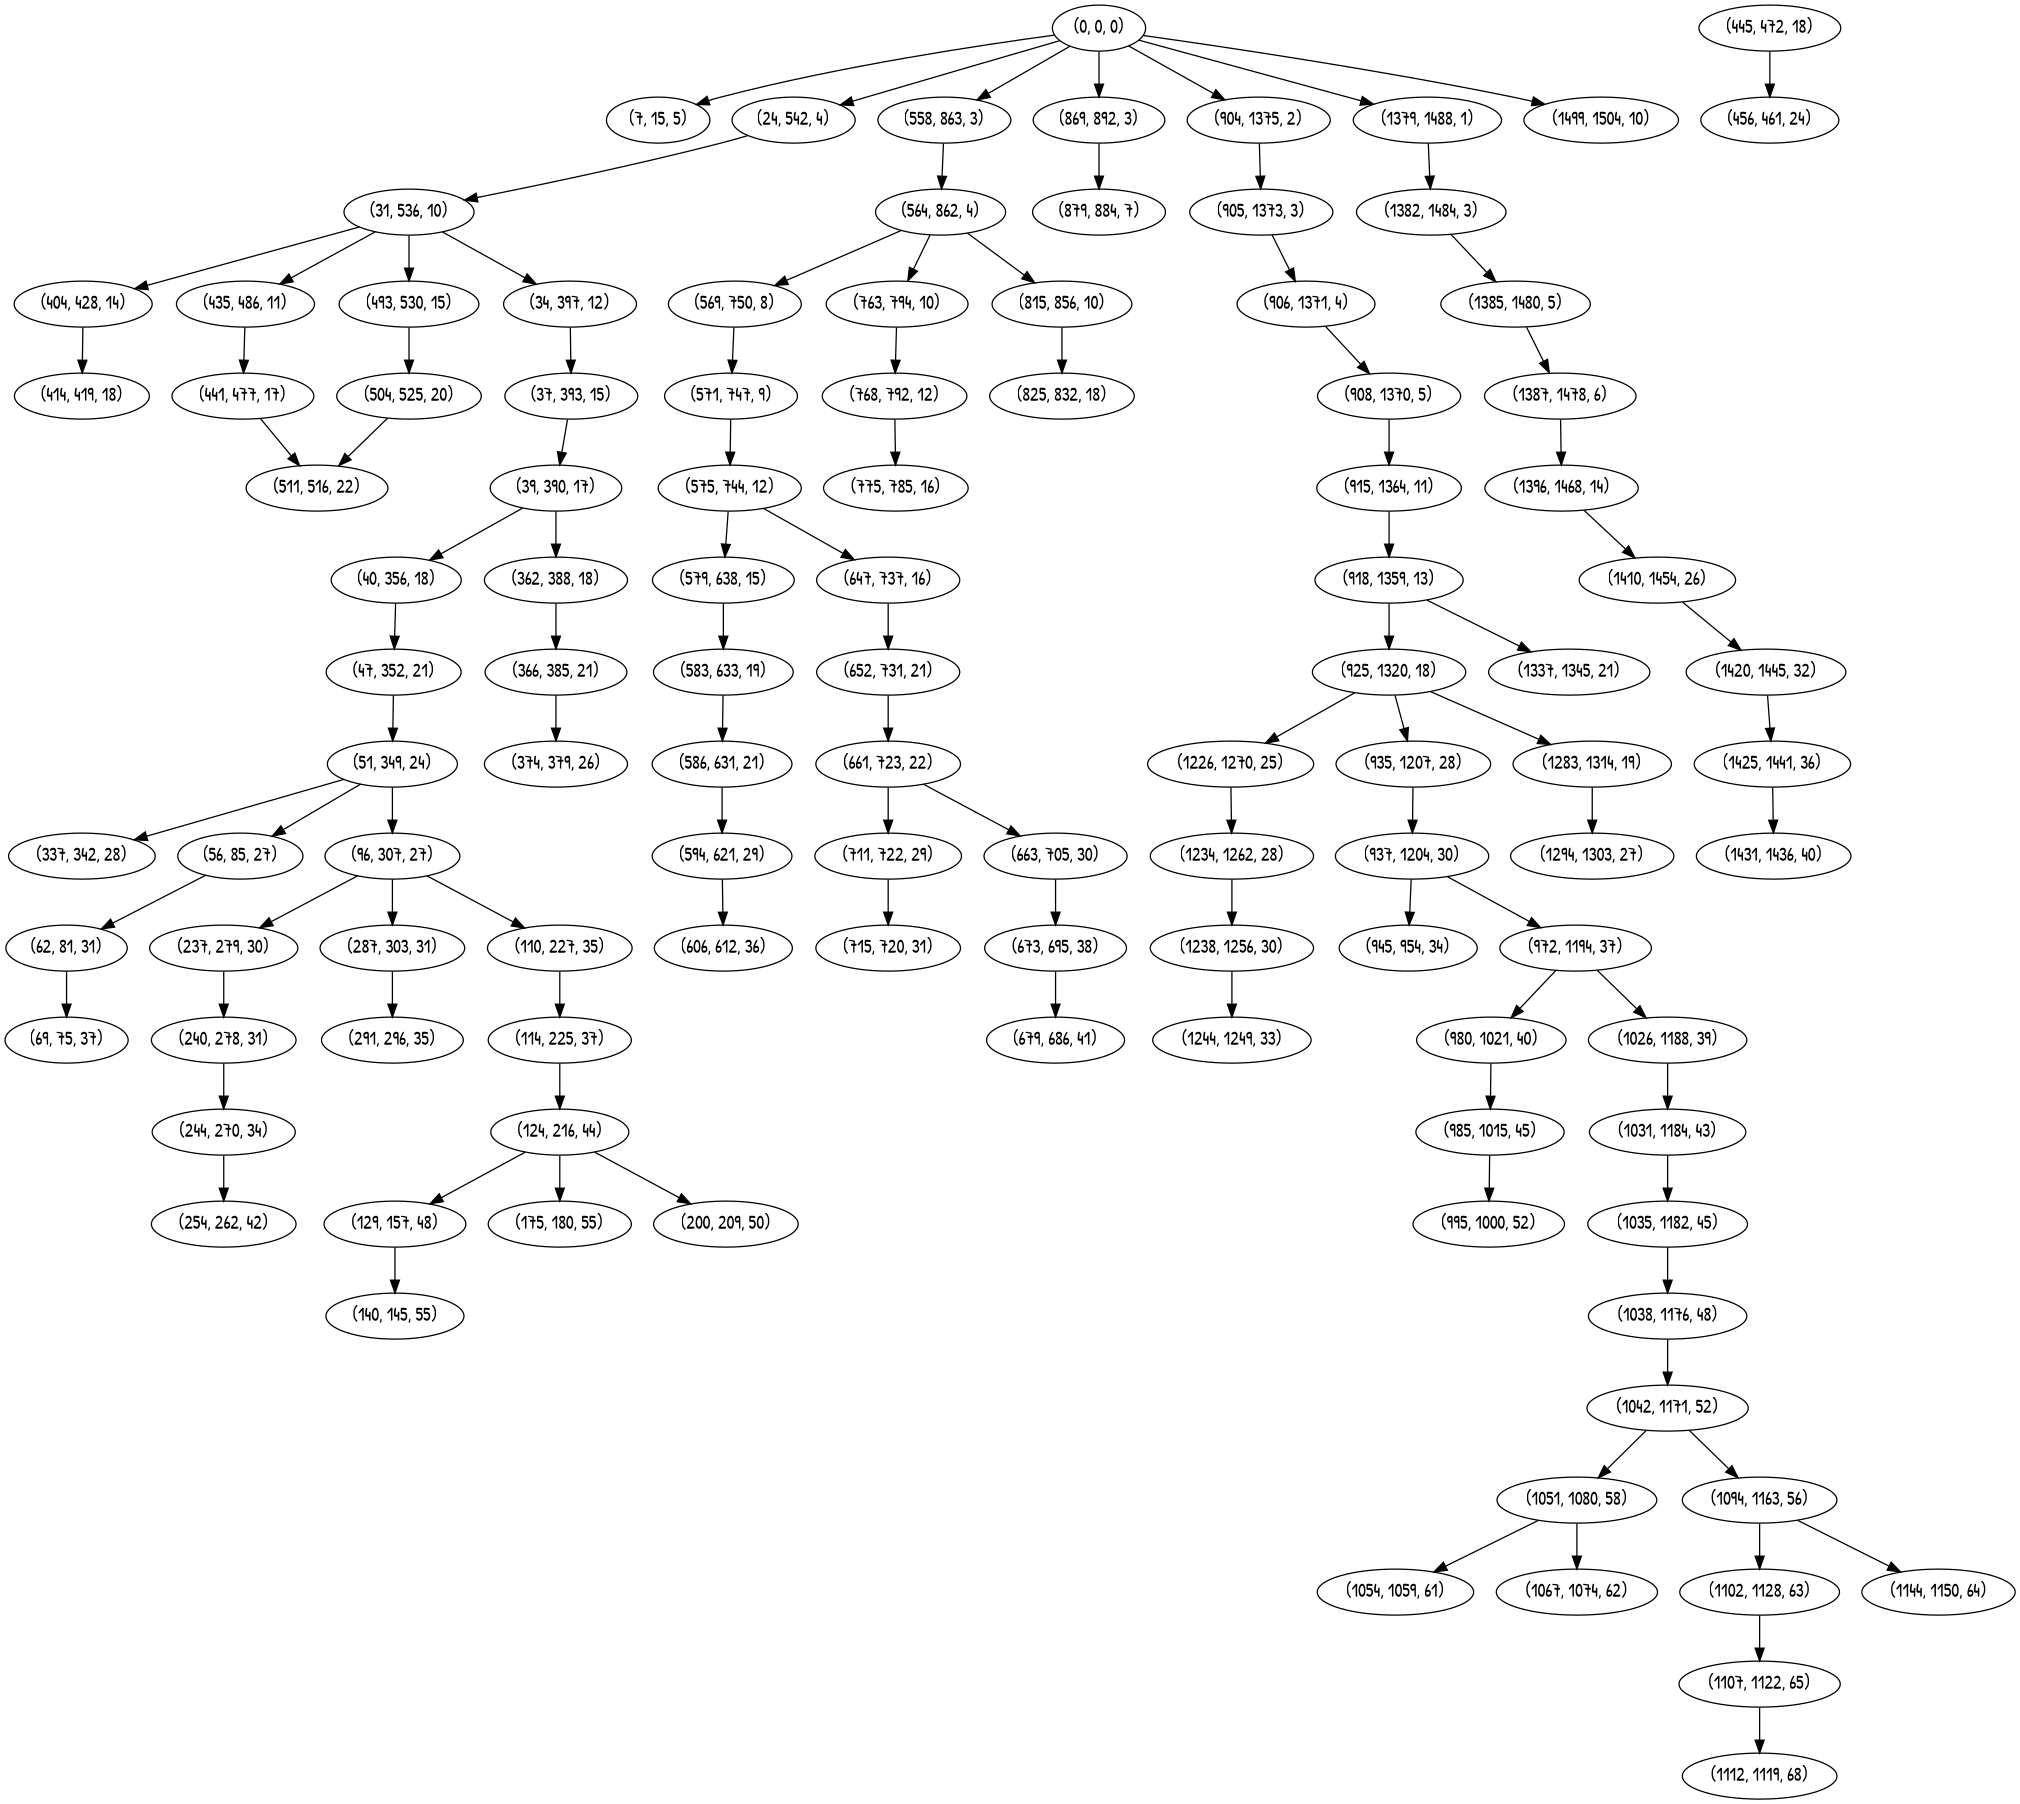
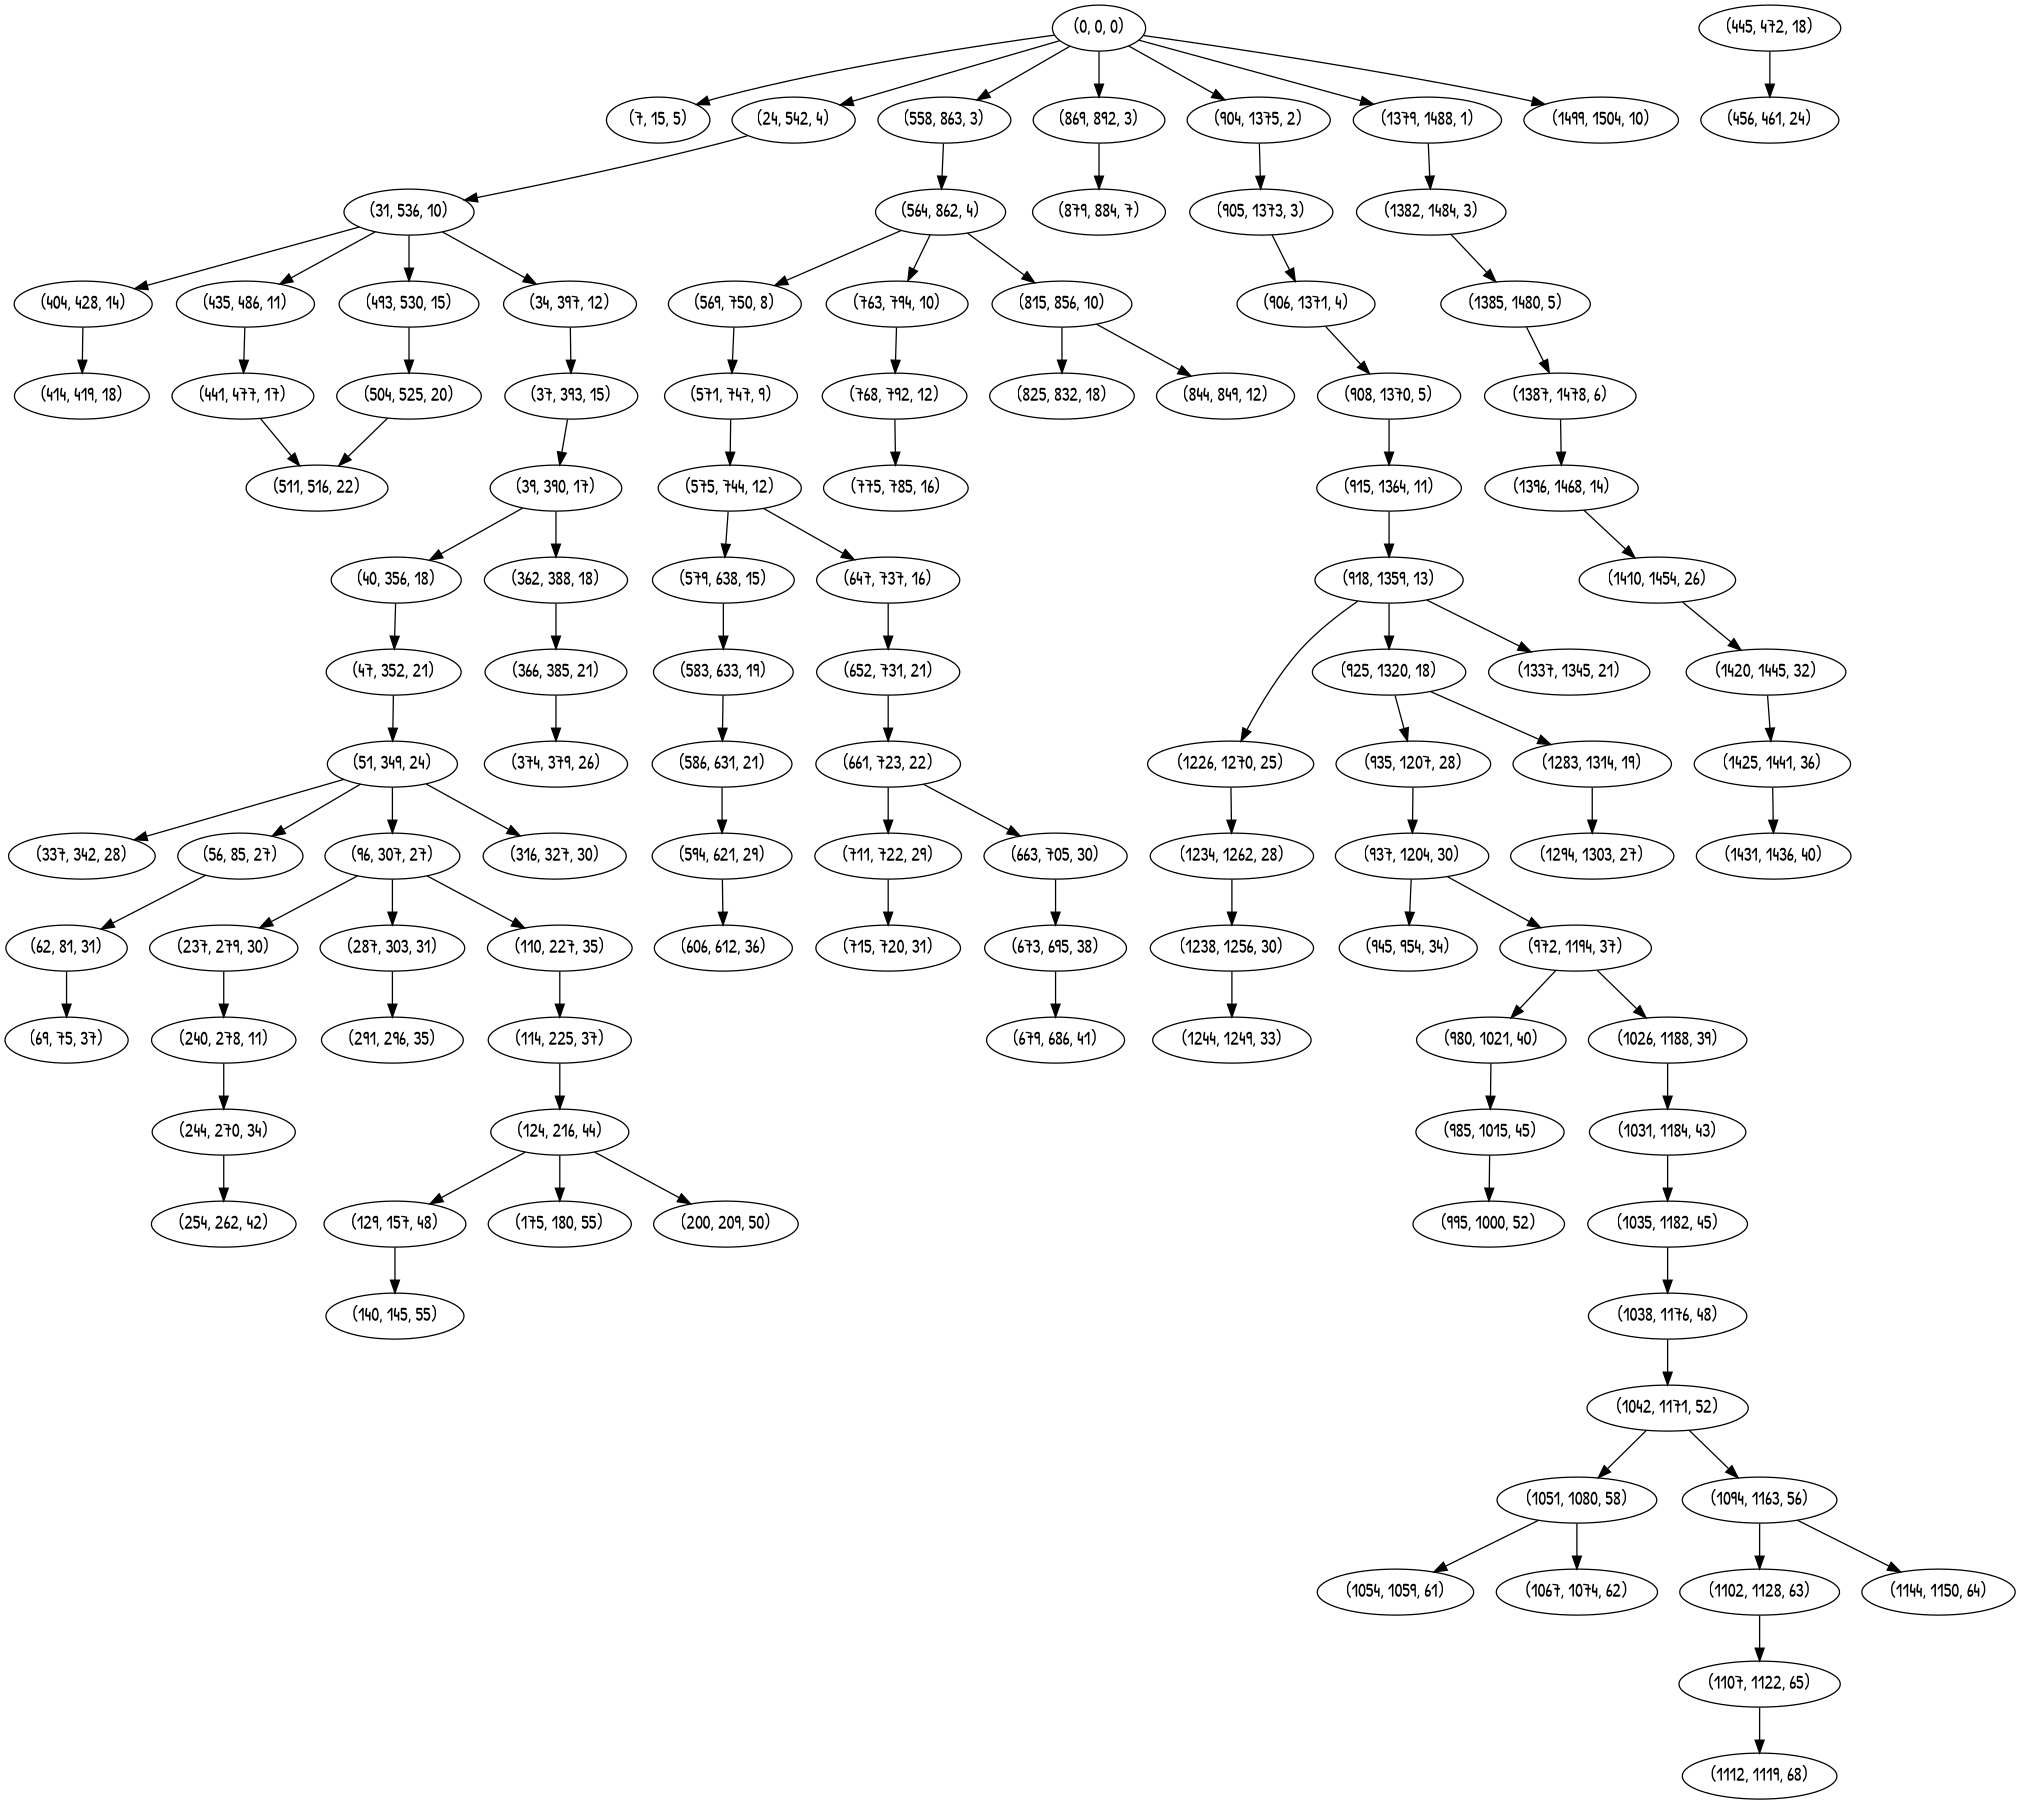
none -> (1226, 396)
(1316, 715) -> (1294, 658)
none -> (555, 856)
(224, 1040) -> (224, 1040)
